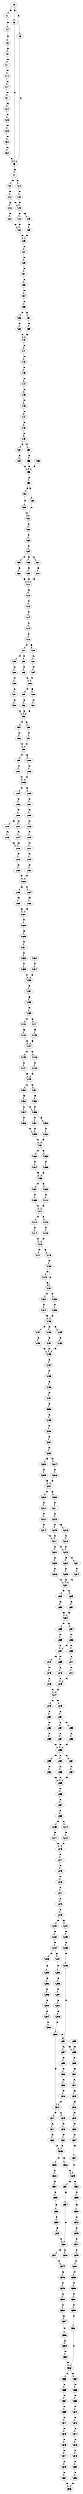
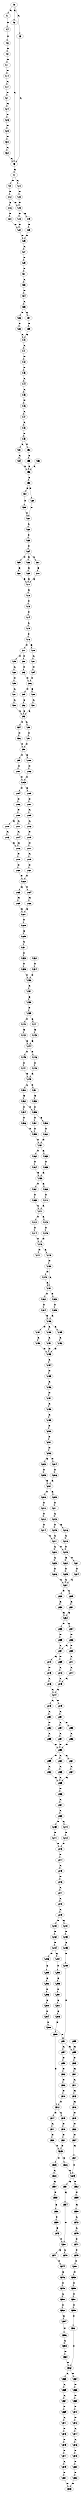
(49, 1409) -> (49, 1409)
